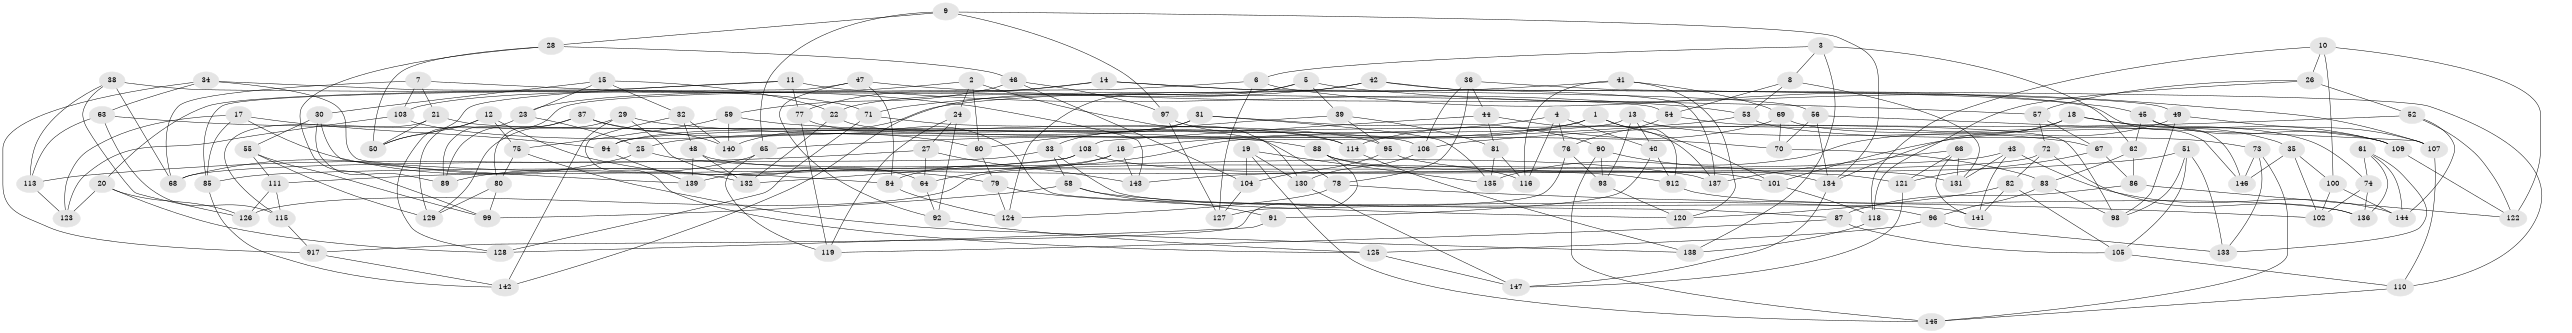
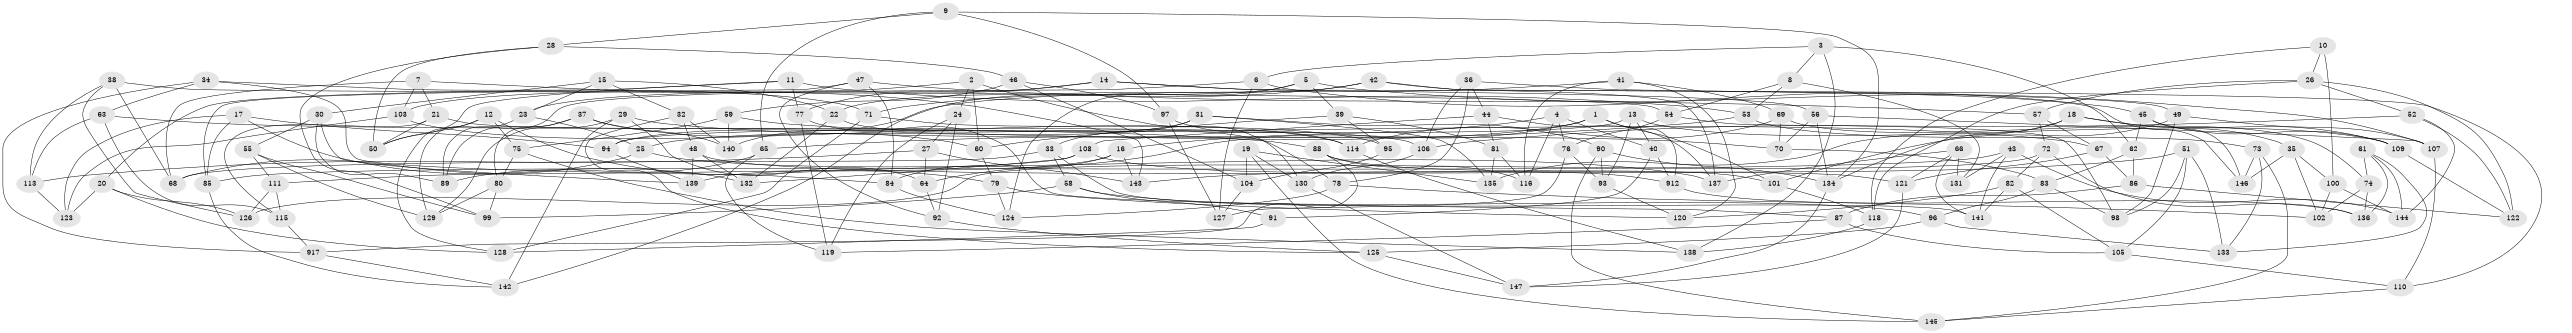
(2495, 78) -> (2460, 122)
(1671, 171) -> none
